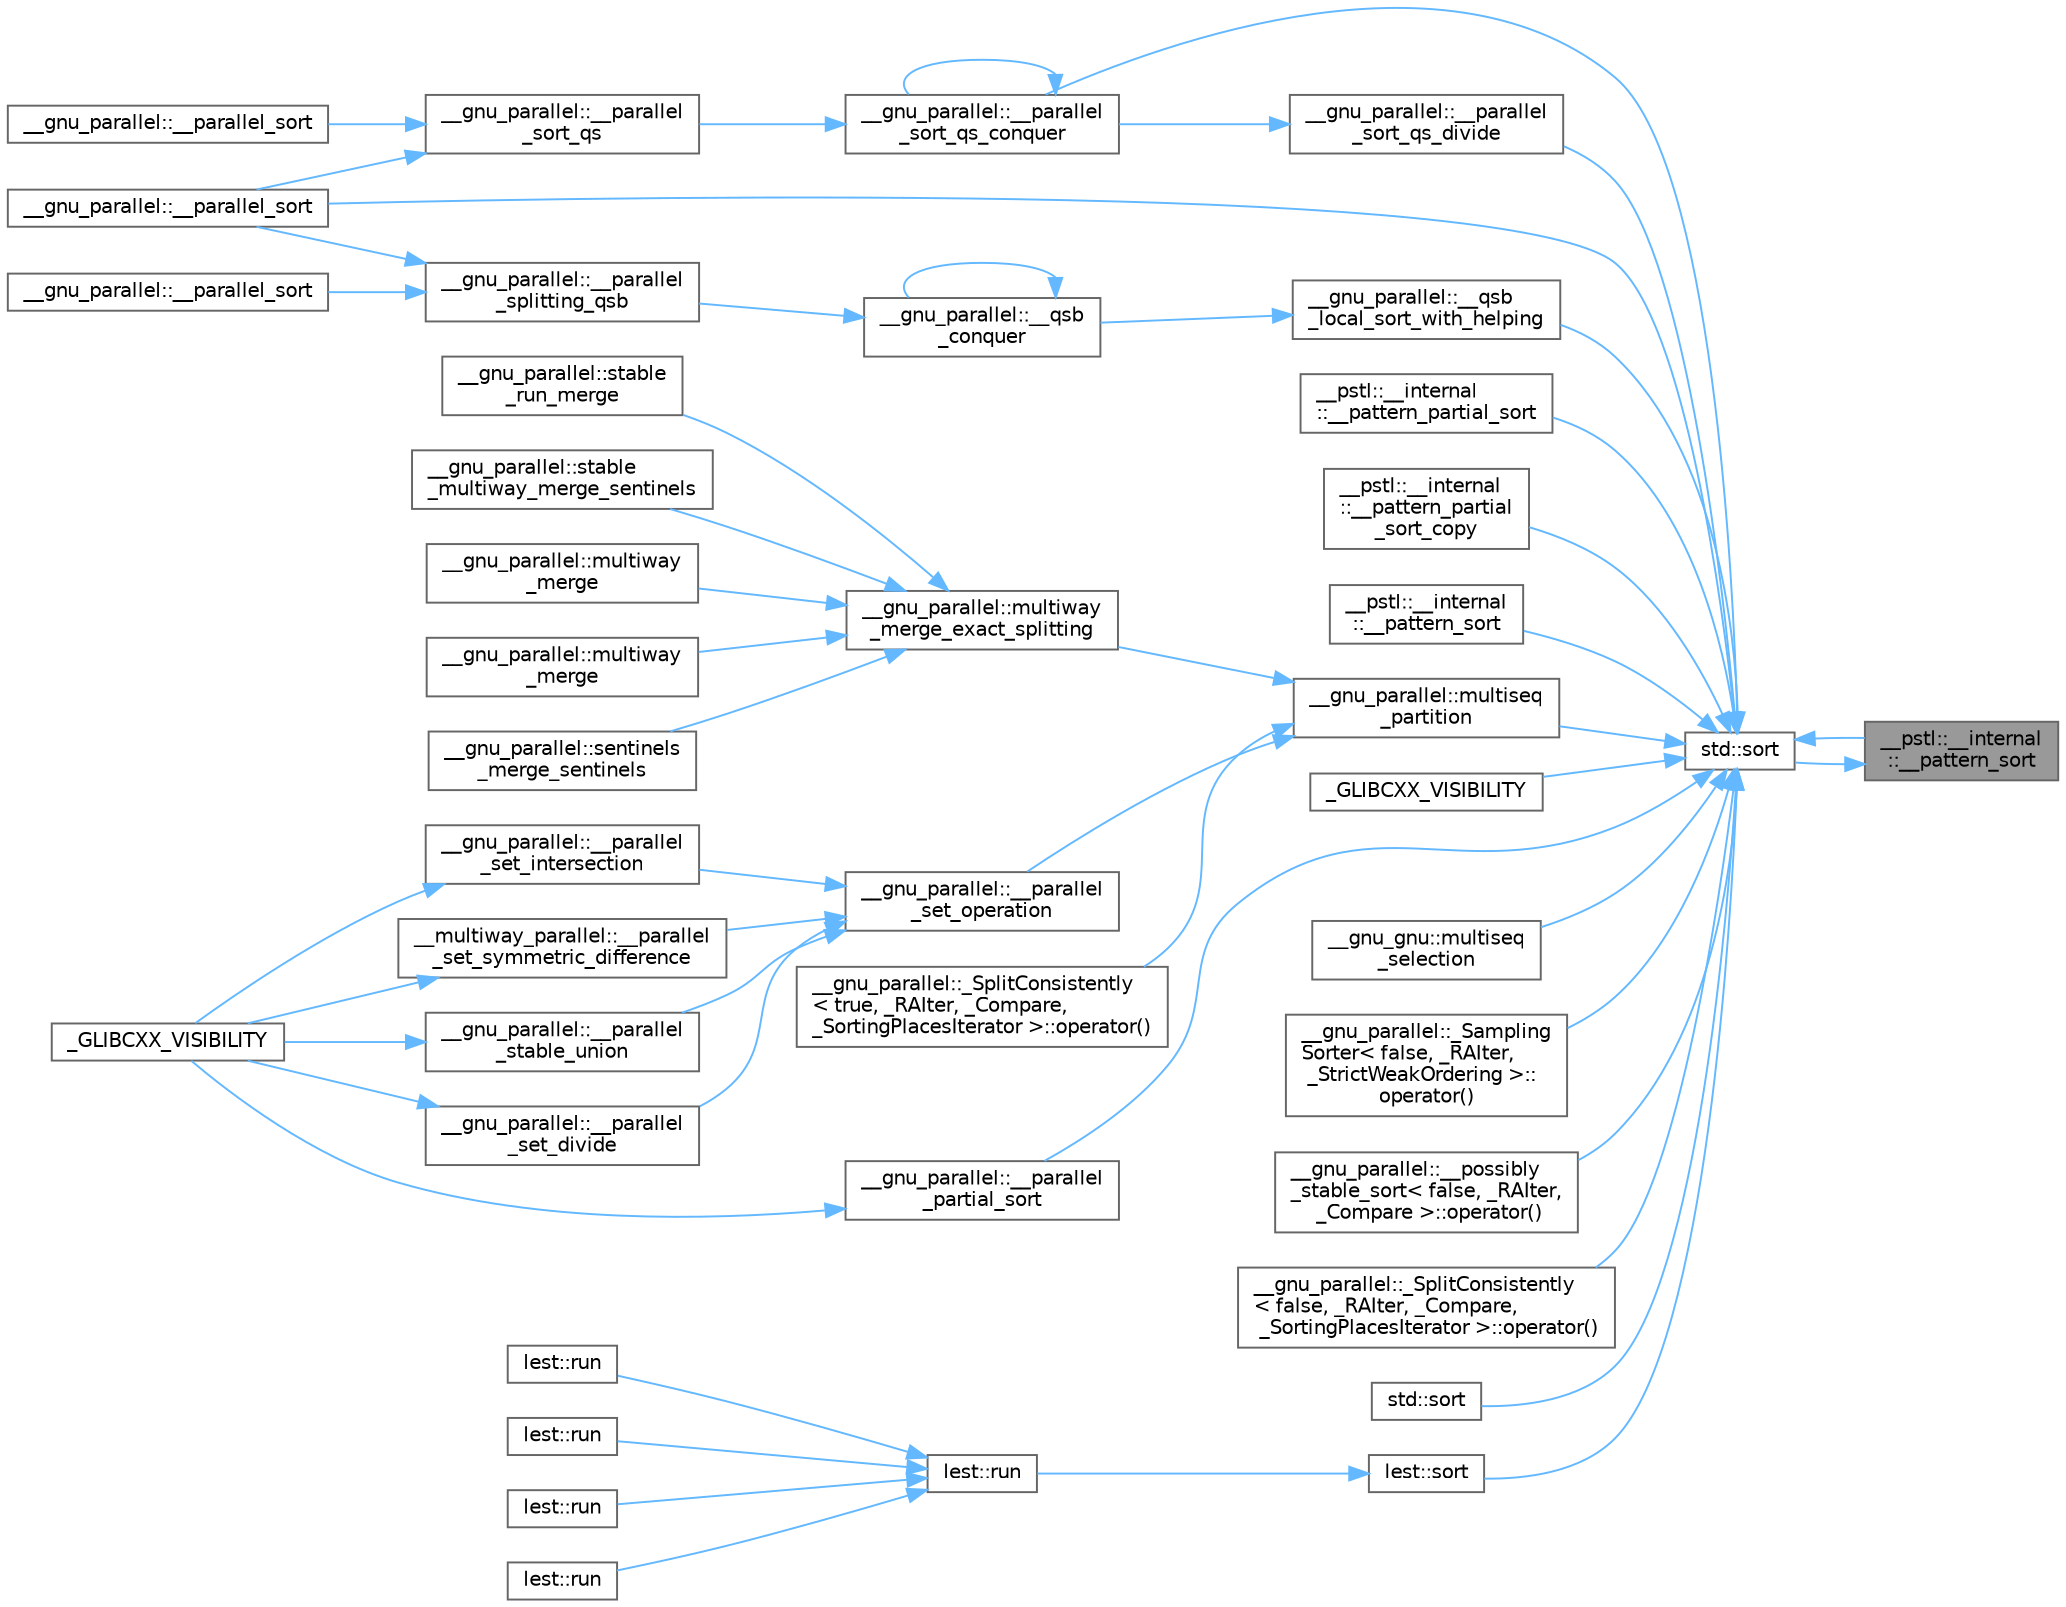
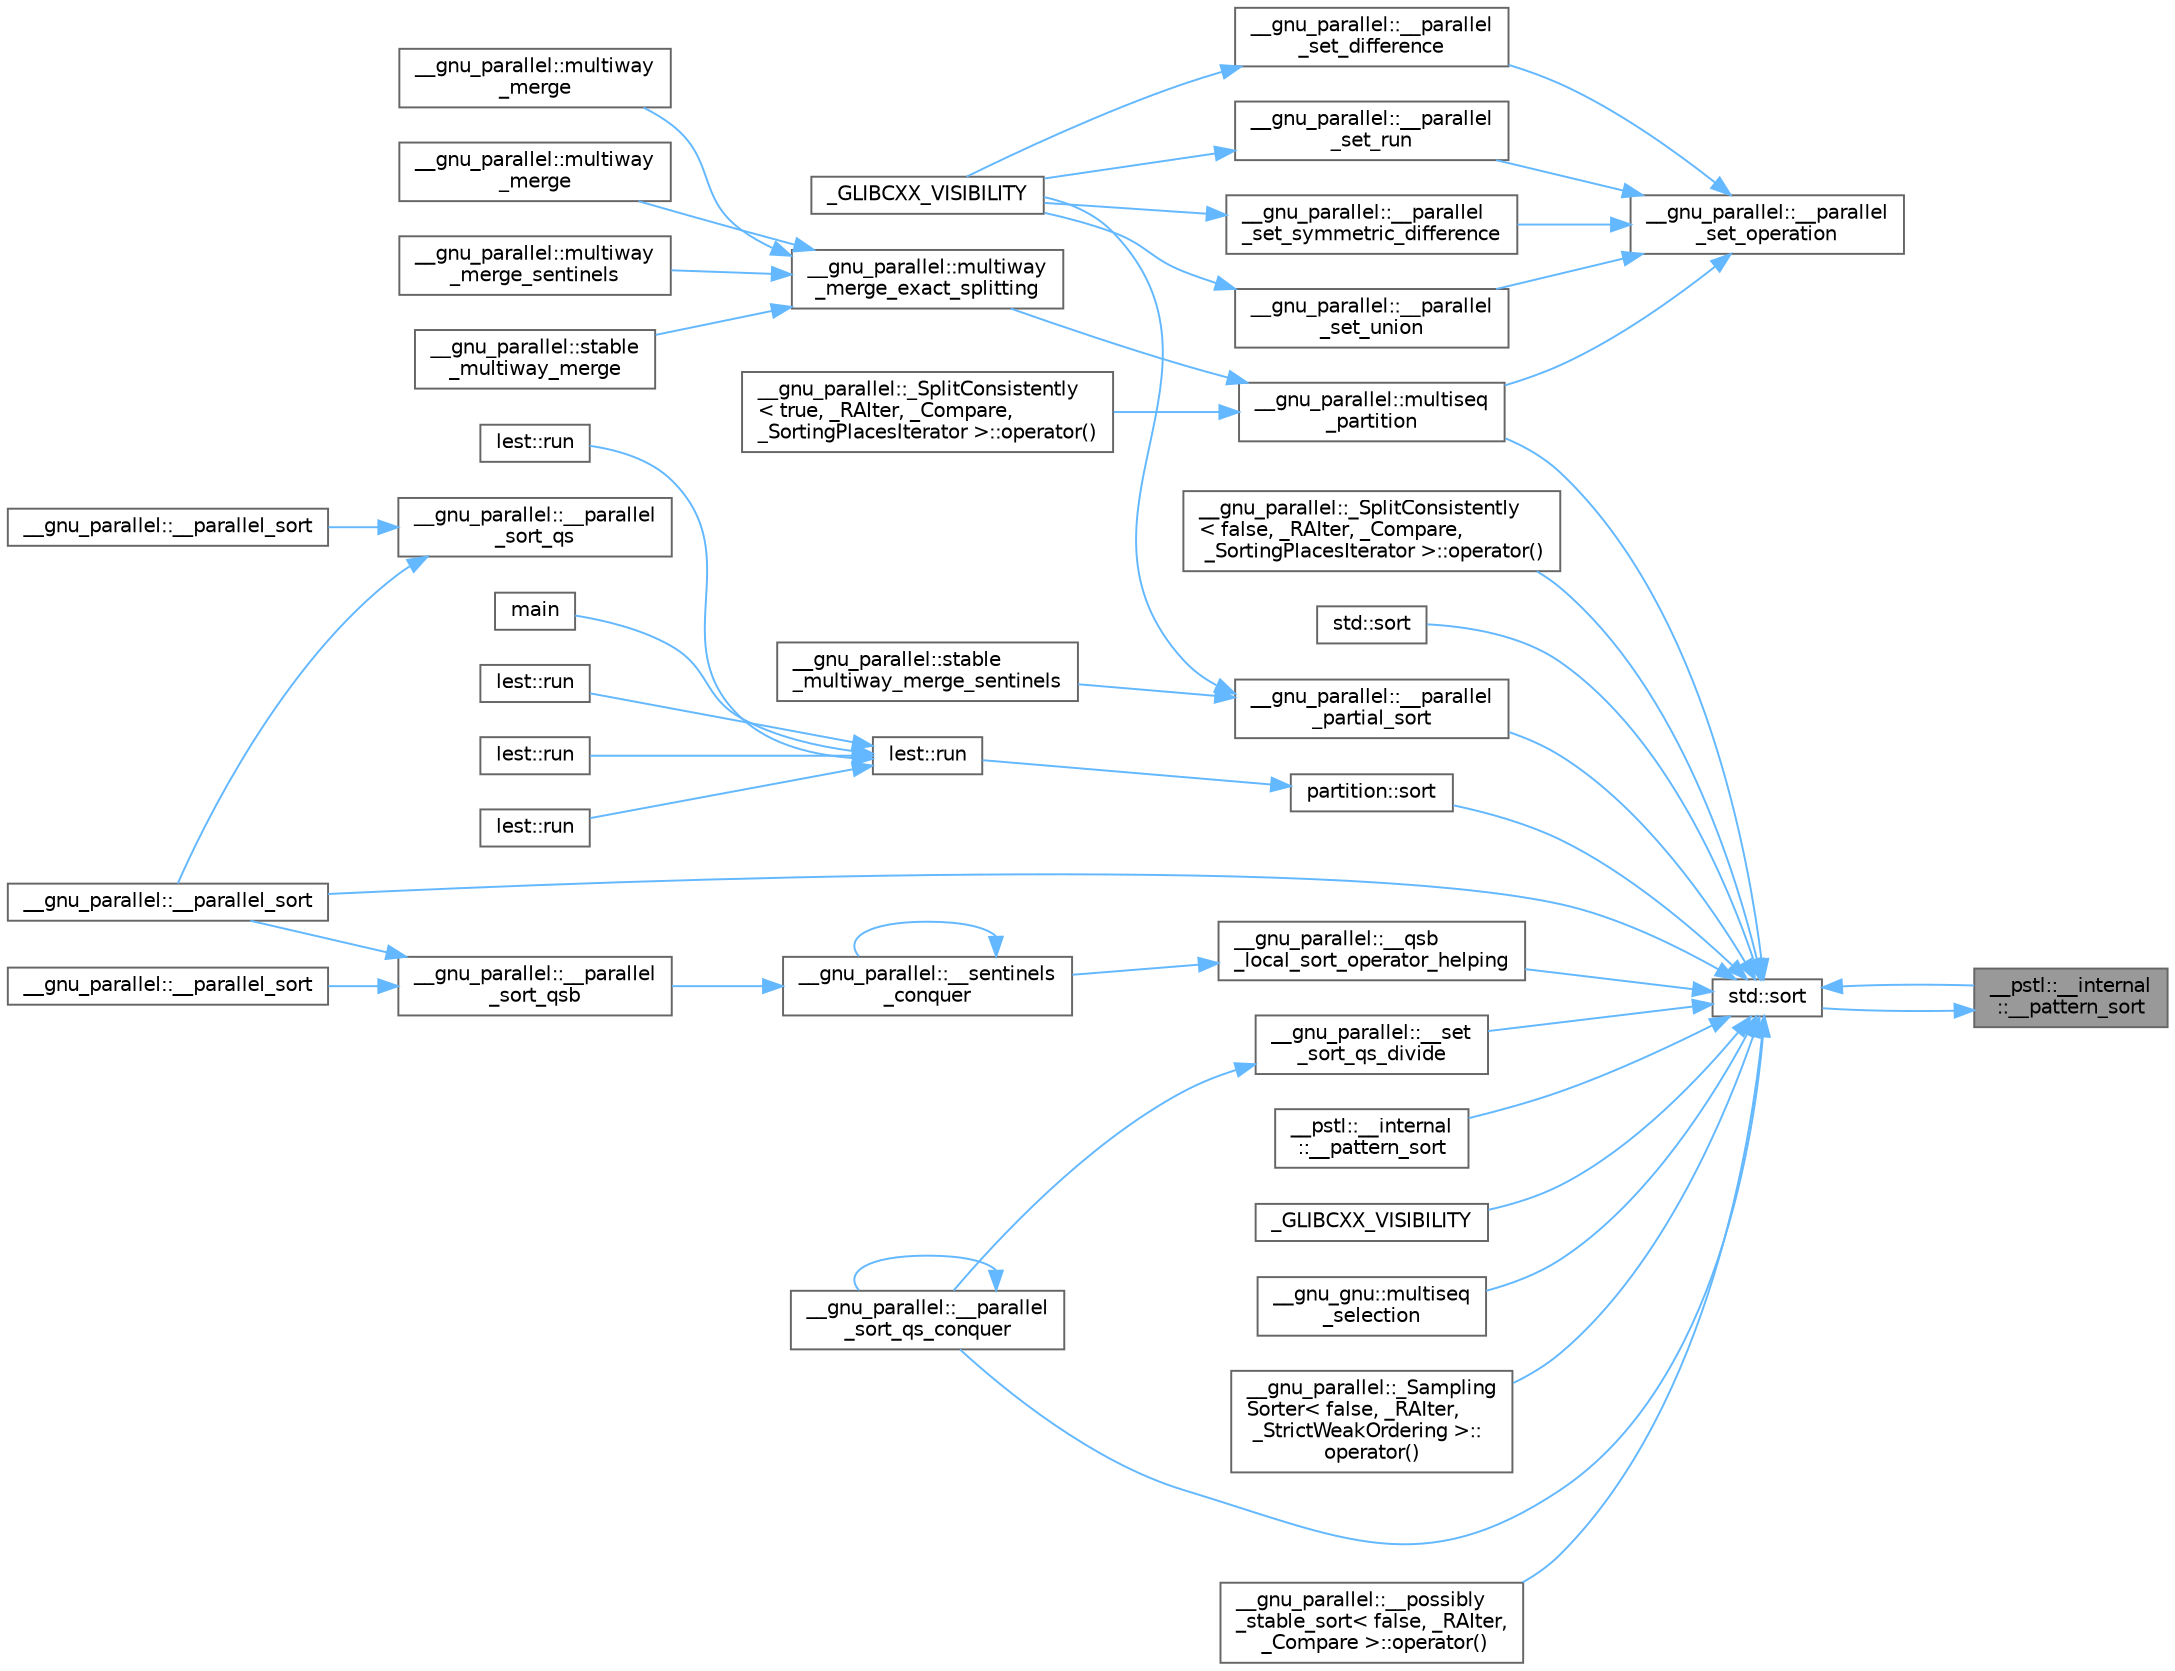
(762, 124) -> none
(1427, 124) -> (1372, 1045)
(562, 292) -> (535, 986)
(1427, 310) -> (1372, 951)
(982, 327) -> (928, 986)
(562, 386) -> (535, 359)
(1427, 403) -> none
(1427, 509) -> none
(779, 544) -> (1147, 690)
none -> (535, 611)
(562, 761) -> (535, 266)
(1147, 799) -> (1615, 336)
(562, 855) -> (1372, 131)
(562, 948) -> (1372, 225)
(562, 1042) -> (1372, 318)
(562, 1136) -> (1372, 37)
(1427, 1474) -> (1372, 793)
